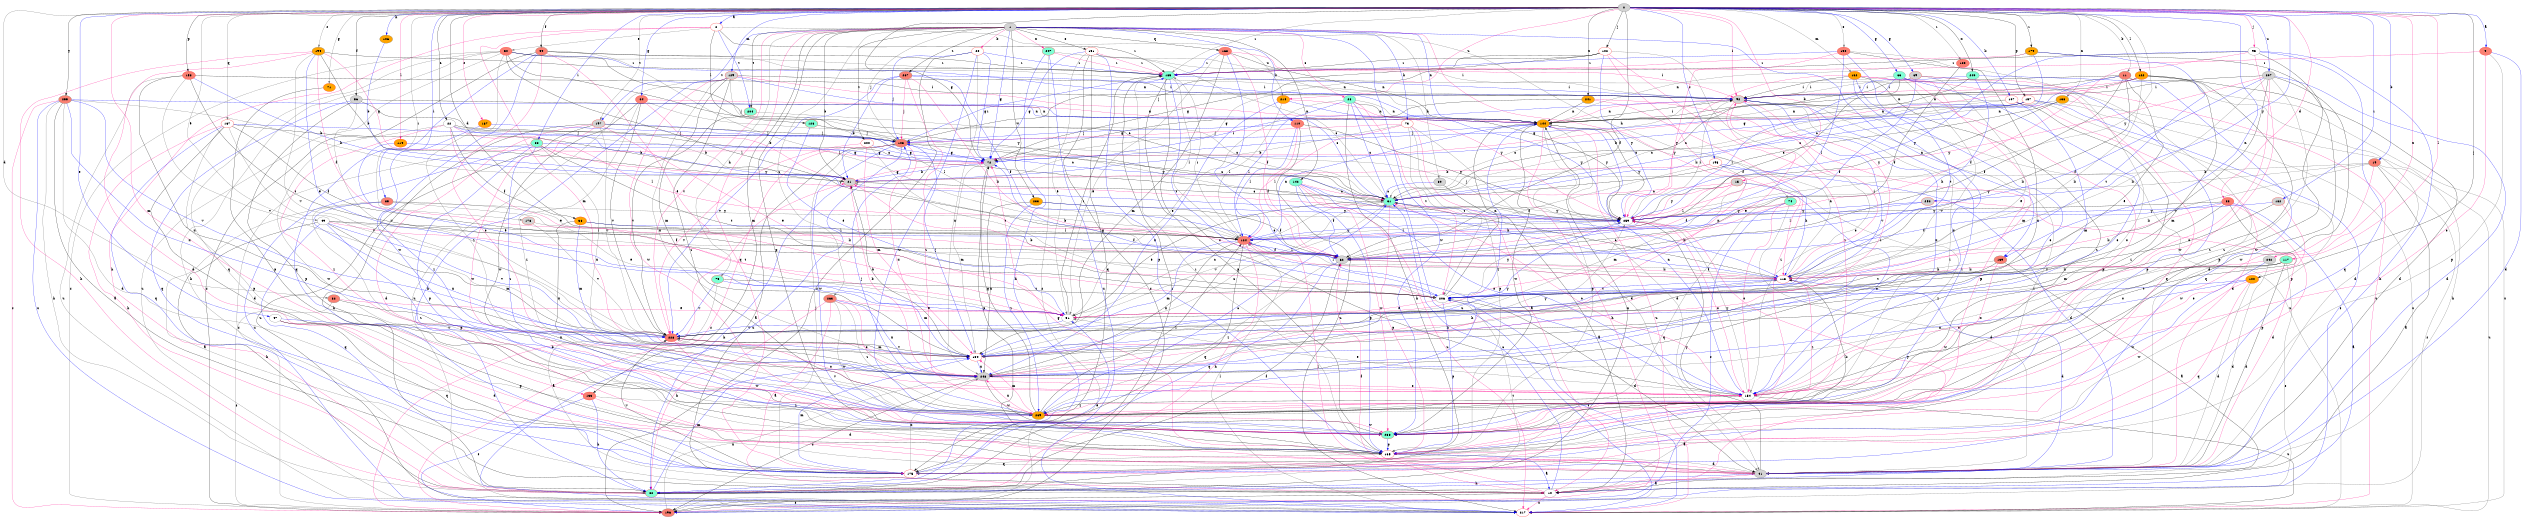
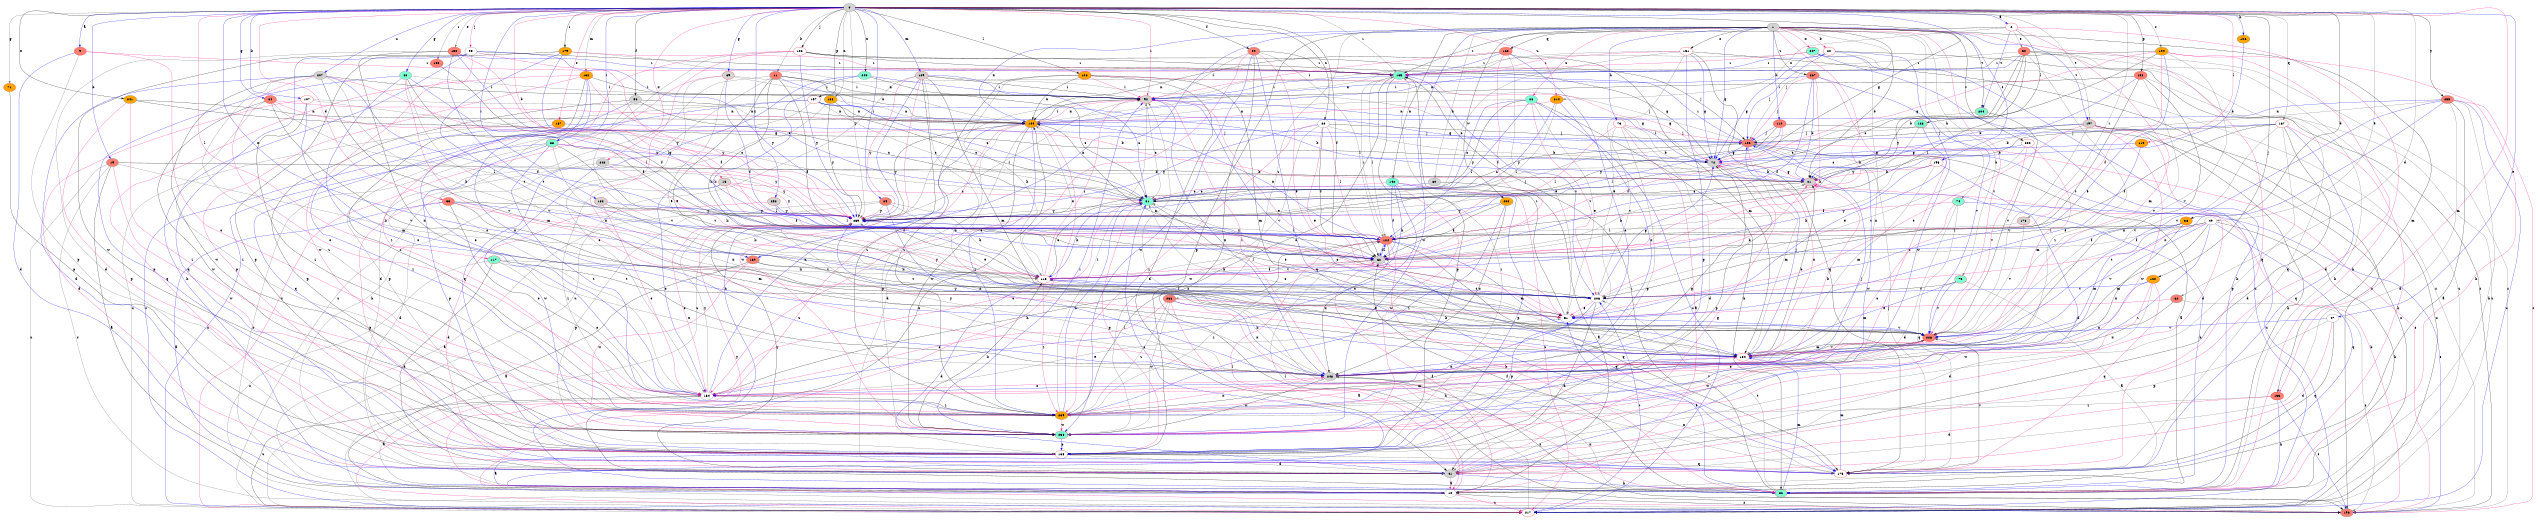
none -> (1235, 173)
